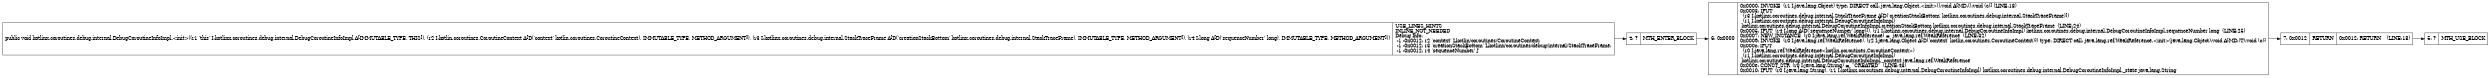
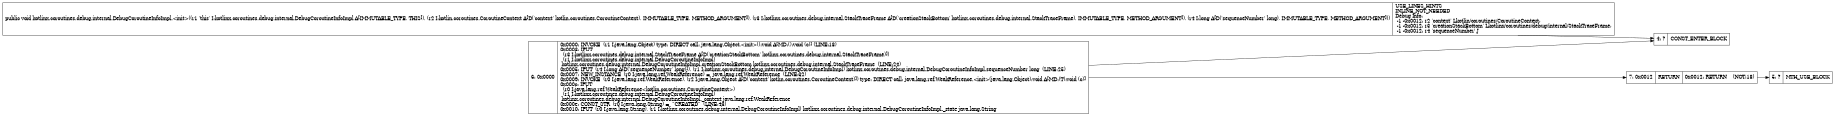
(1668, 39) -> (1699, 39)
(1701, 39) -> (1370, 53)
(2375, 39) -> (1720, 77)
